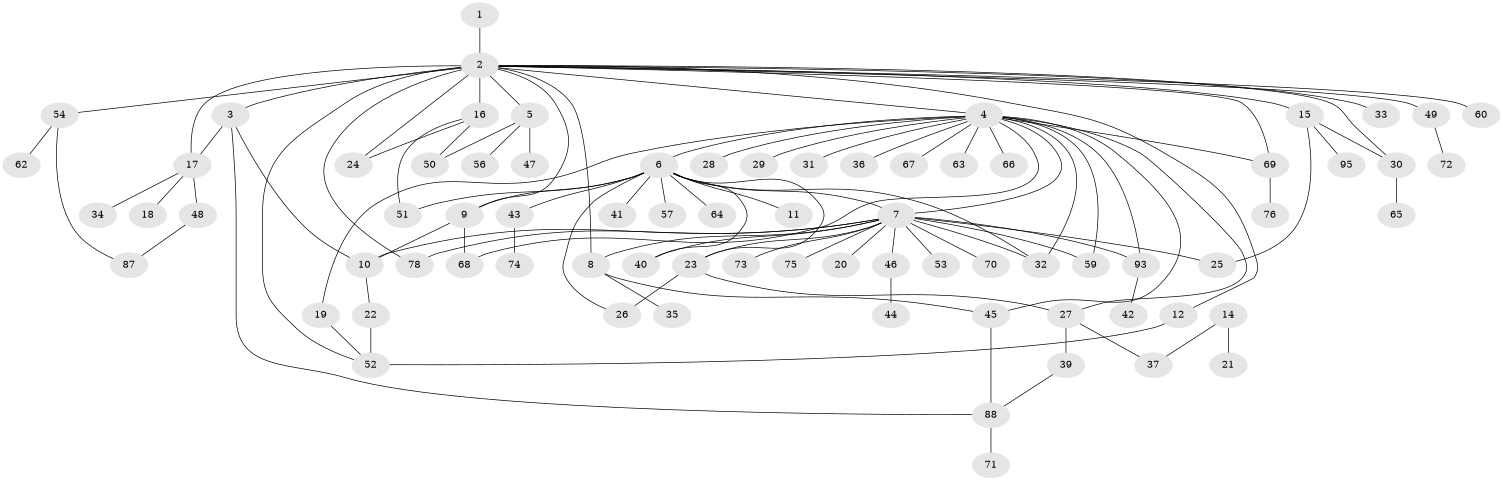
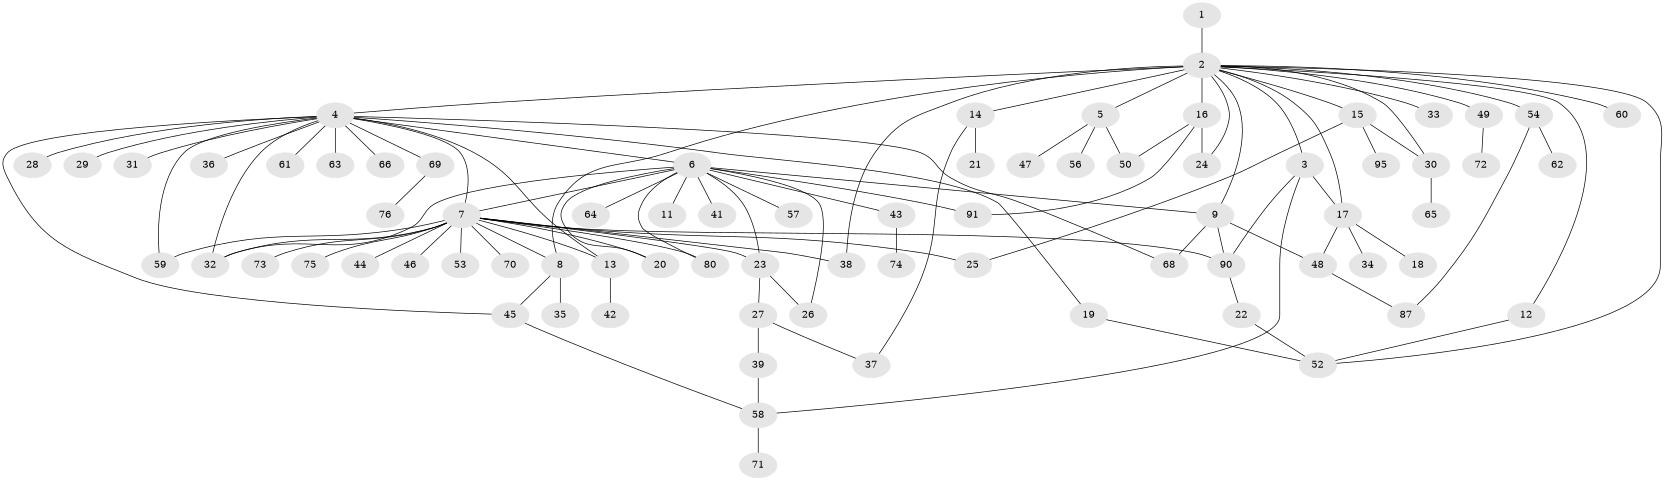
(900, 77) -> (1089, 90)
(909, 165) -> (285, 165)
none -> (566, 203)
(403, 215) -> (973, 215)
(1211, 217) -> none
none -> (1267, 240)
(365, 265) -> (1226, 265)
(415, 265) -> (846, 265)
(641, 265) -> (710, 265)
(1141, 265) -> (610, 265)
(891, 290) -> (411, 240)
(991, 415) -> (758, 415)
